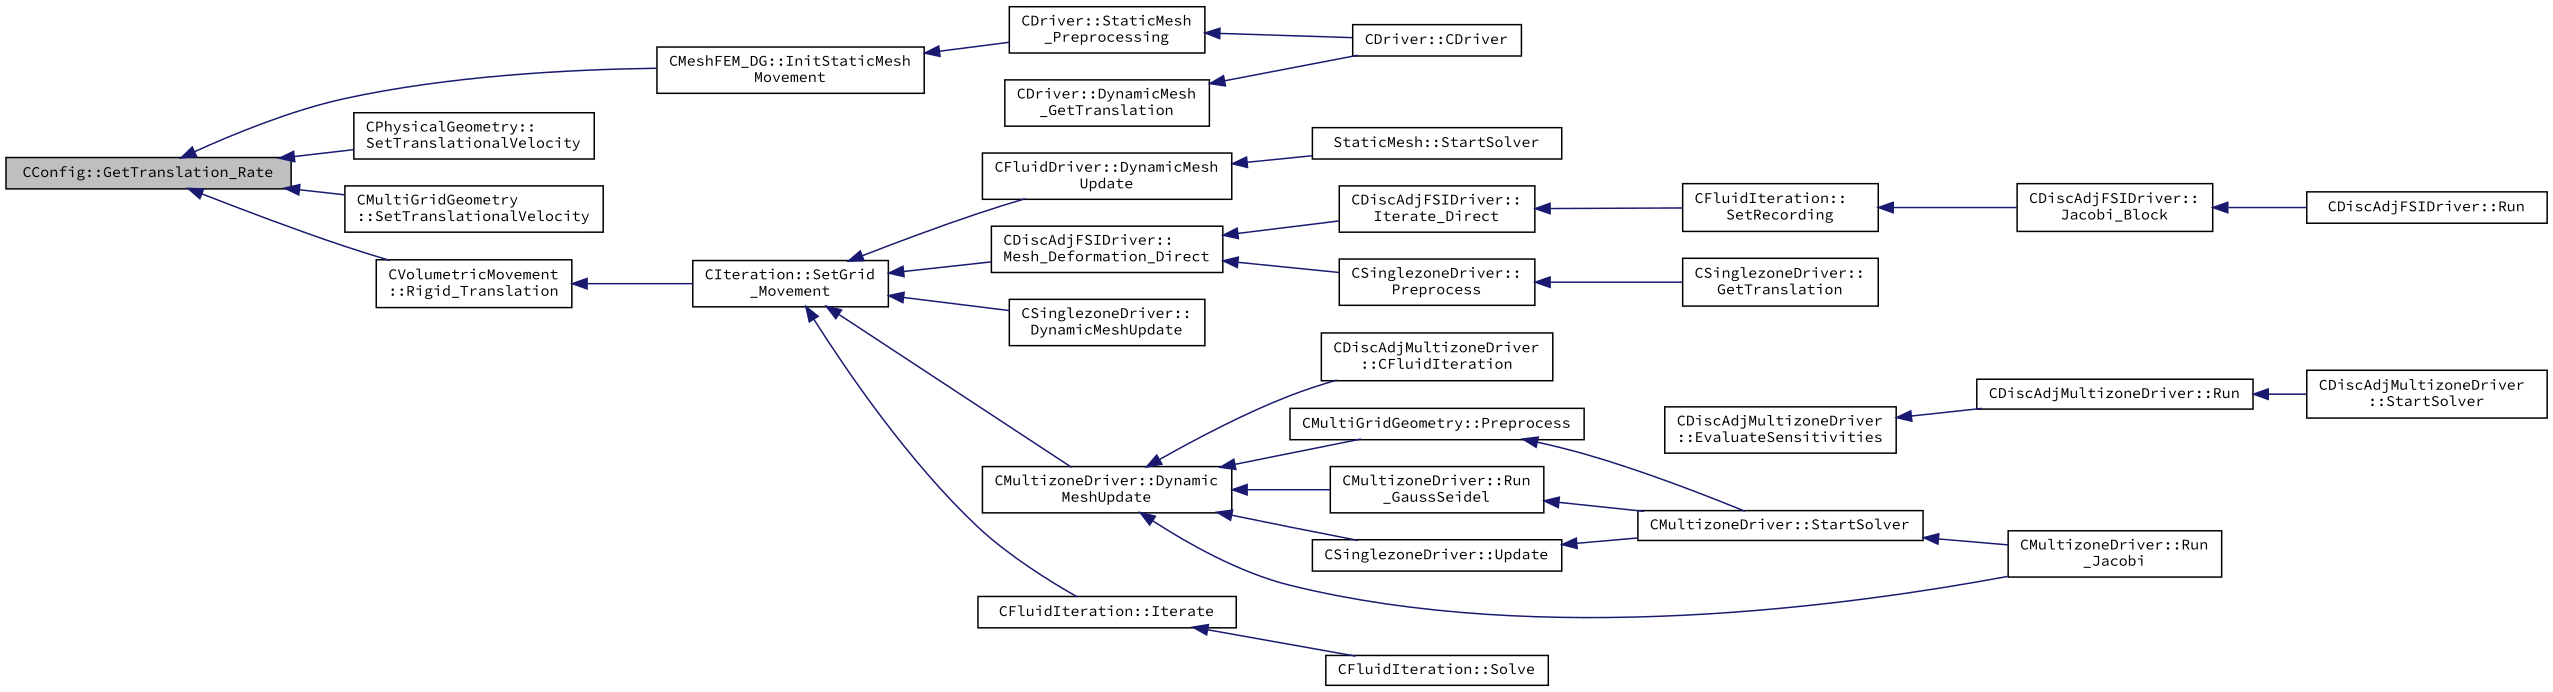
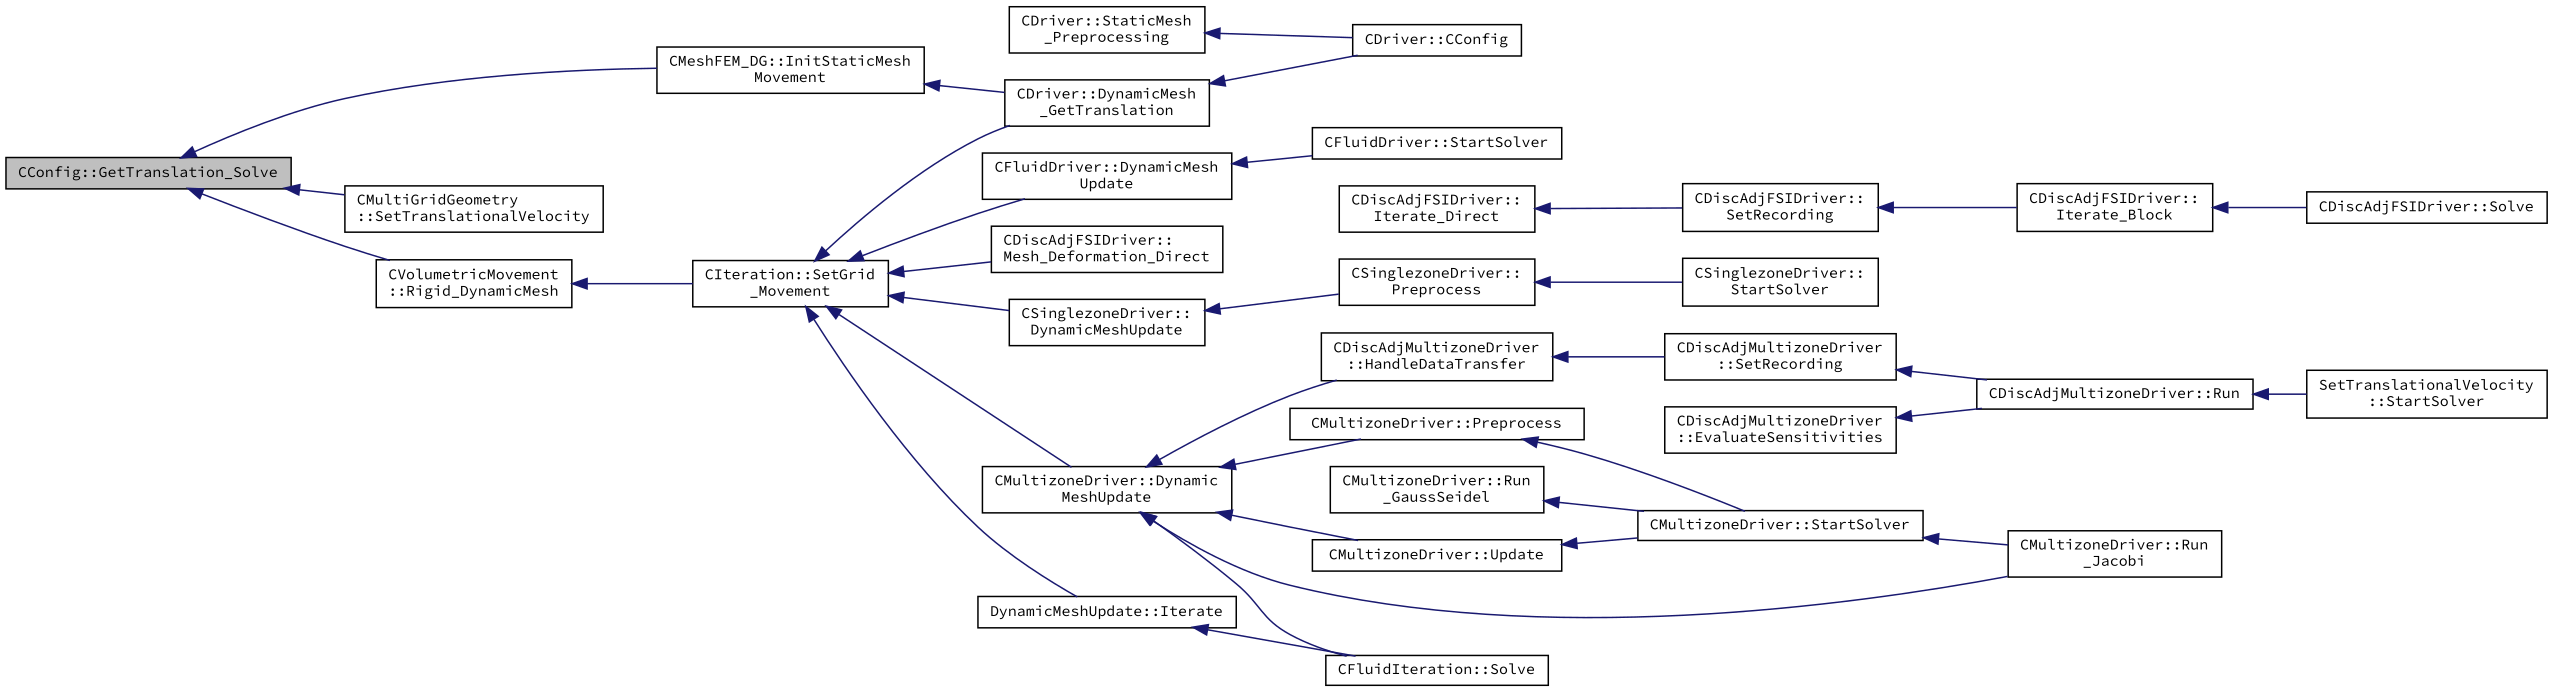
(1437, 40) -> (1437, 40)
(975, 47) -> (972, 89)
(474, 136) -> none
(1437, 143) -> (1437, 143)
(149, 173) -> (149, 173)
none -> (912, 180)
(1780, 208) -> (1780, 208)
(2115, 208) -> (2115, 208)
(2427, 208) -> (2427, 208)
(1288, 227) -> none
(1289, 267) -> (1279, 301)
(1780, 282) -> (1780, 282)
(474, 284) -> (474, 284)
(1437, 357) -> (1437, 357)
none -> (1780, 357)
(2427, 394) -> (2427, 394)
(1437, 424) -> (1437, 424)
(1289, 490) -> (1248, 595)
(1437, 555) -> (1437, 555)
(1107, 612) -> (1107, 612)
